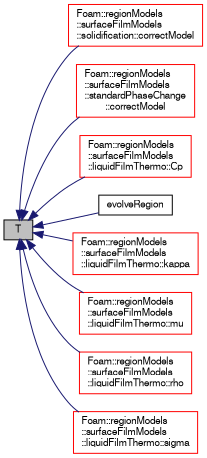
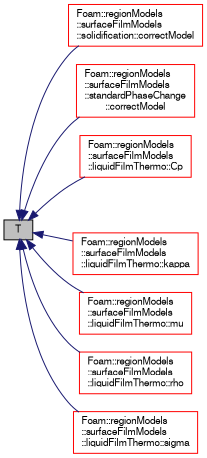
(136, 205) -> none
